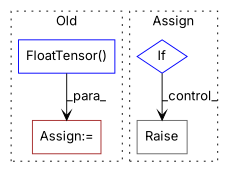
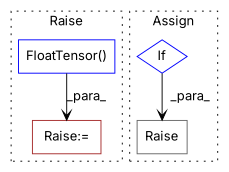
(67, 22) -> (67, 22)
(190, 97) -> (190, 97)
(67, 137) -> (67, 137)
